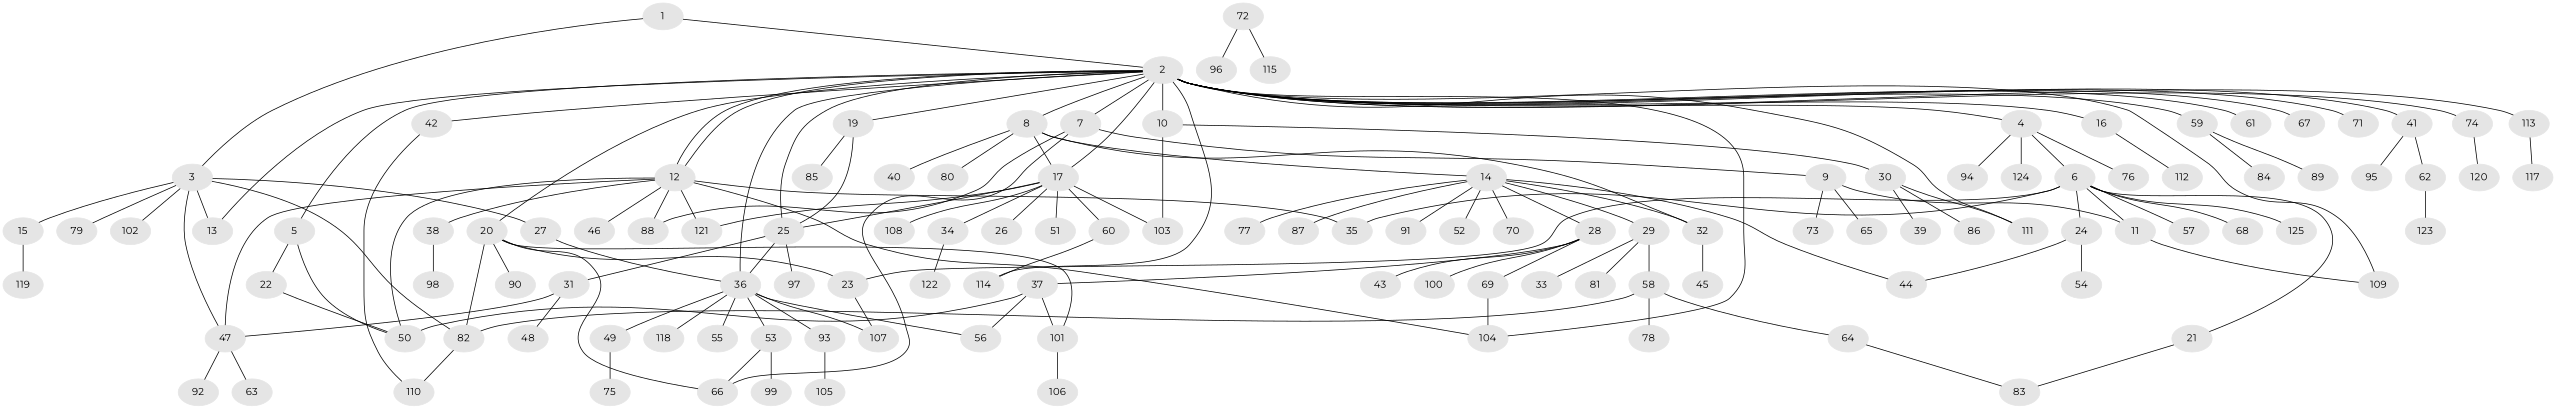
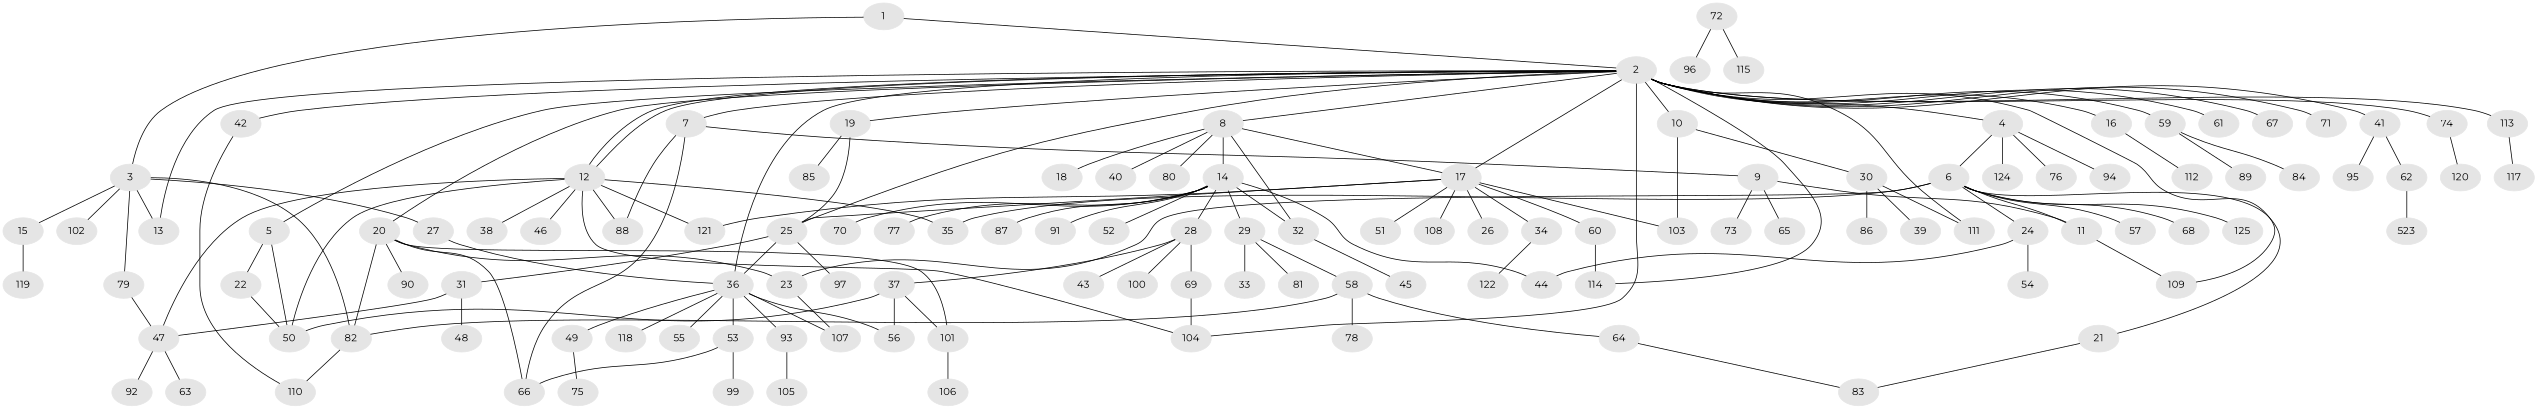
none -> (1062, 178)
(2425, 231) -> (2407, 231)
(190, 261) -> (141, 312)
(433, 285) -> none
